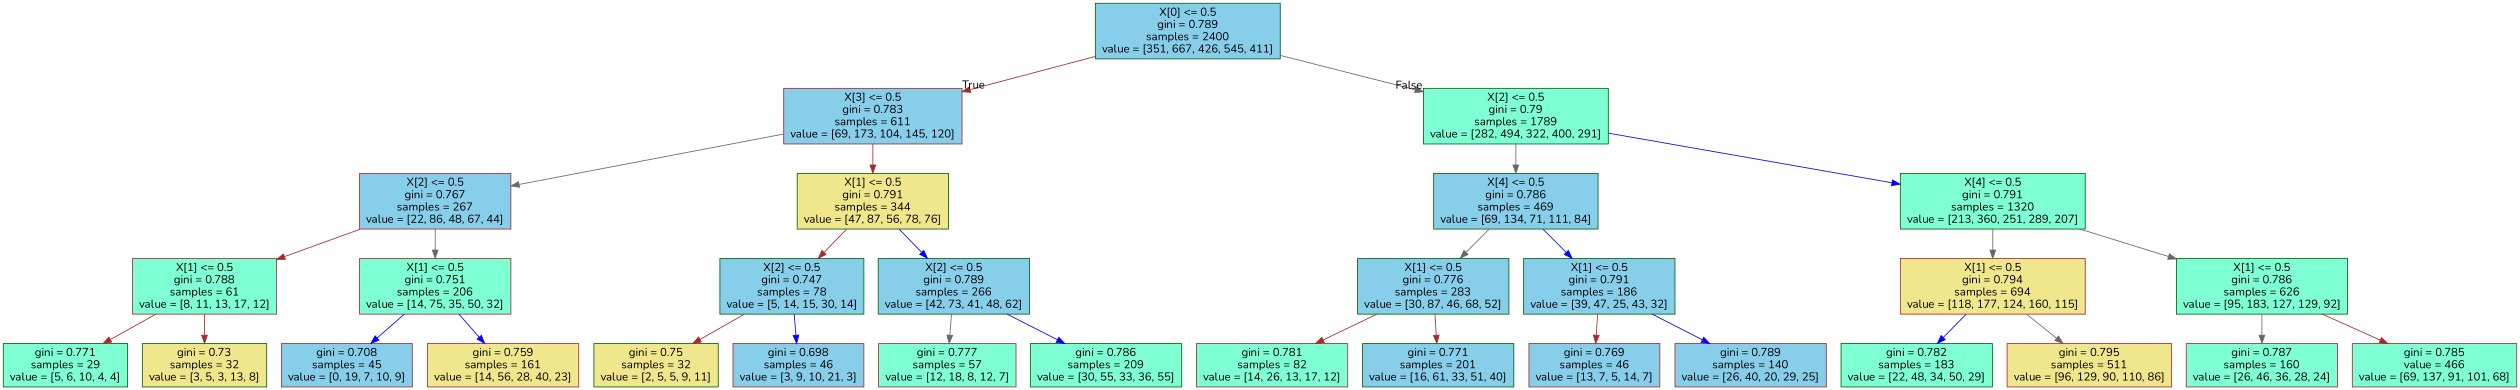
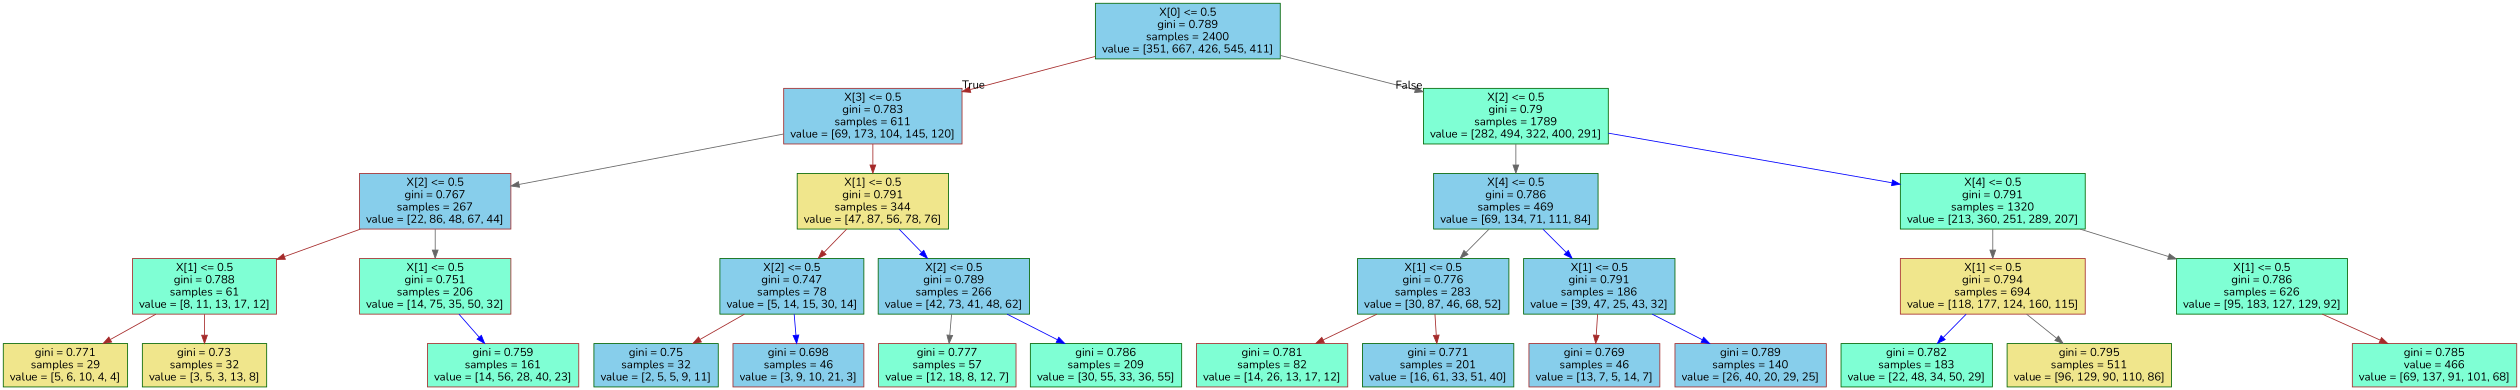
(65, 365) -> (65, 365)
(347, 365) -> none
(503, 365) -> (503, 365)
(656, 365) -> (656, 365)
(2089, 365) -> (2089, 365)
(2262, 365) -> none
